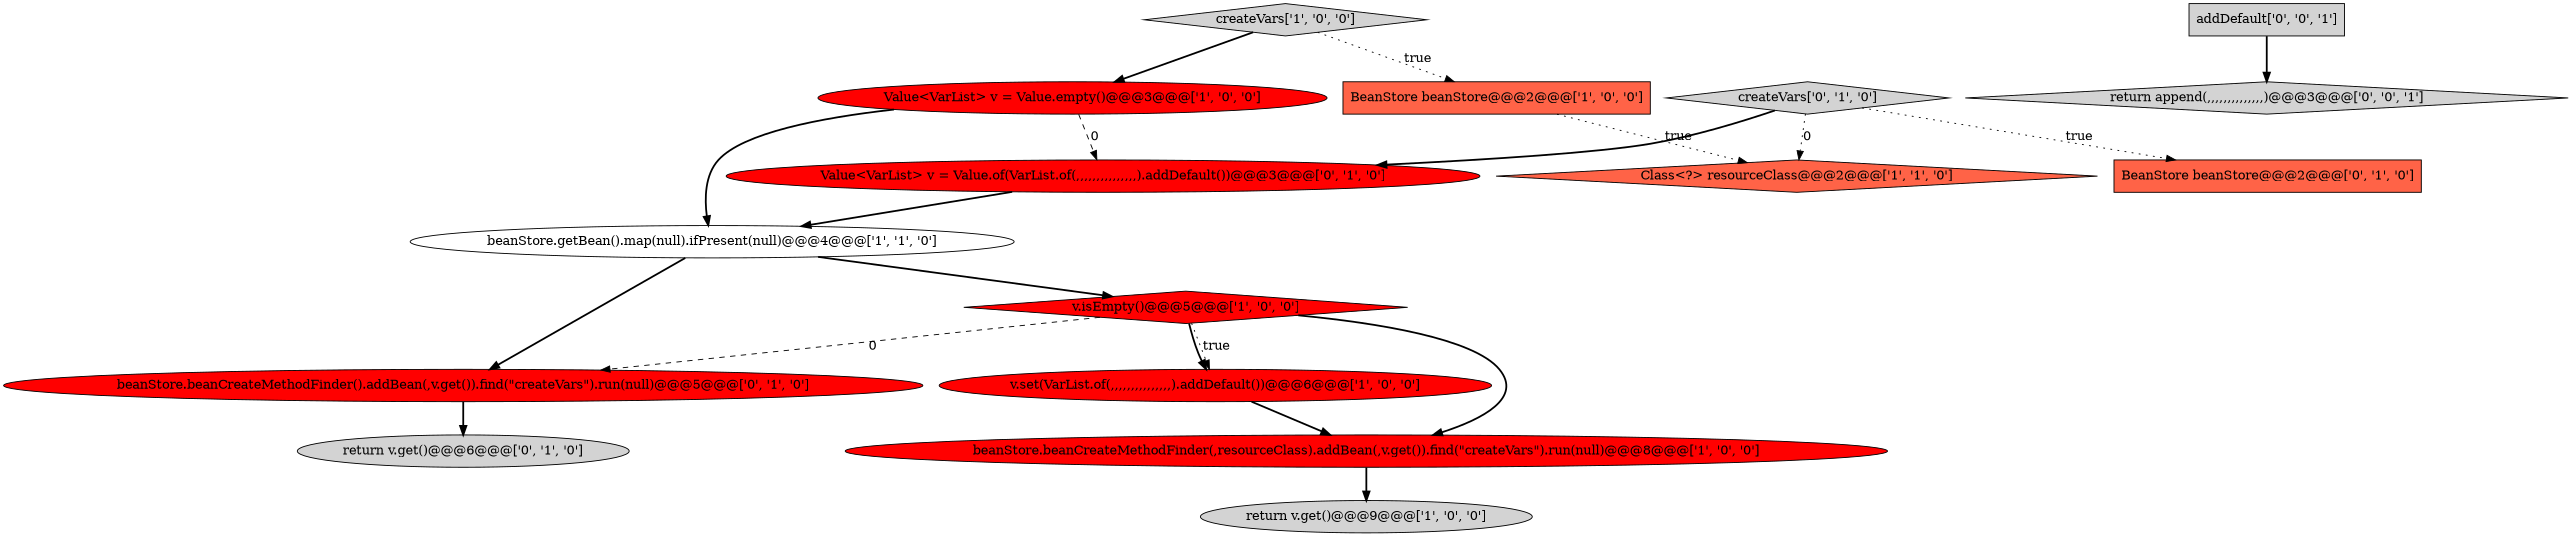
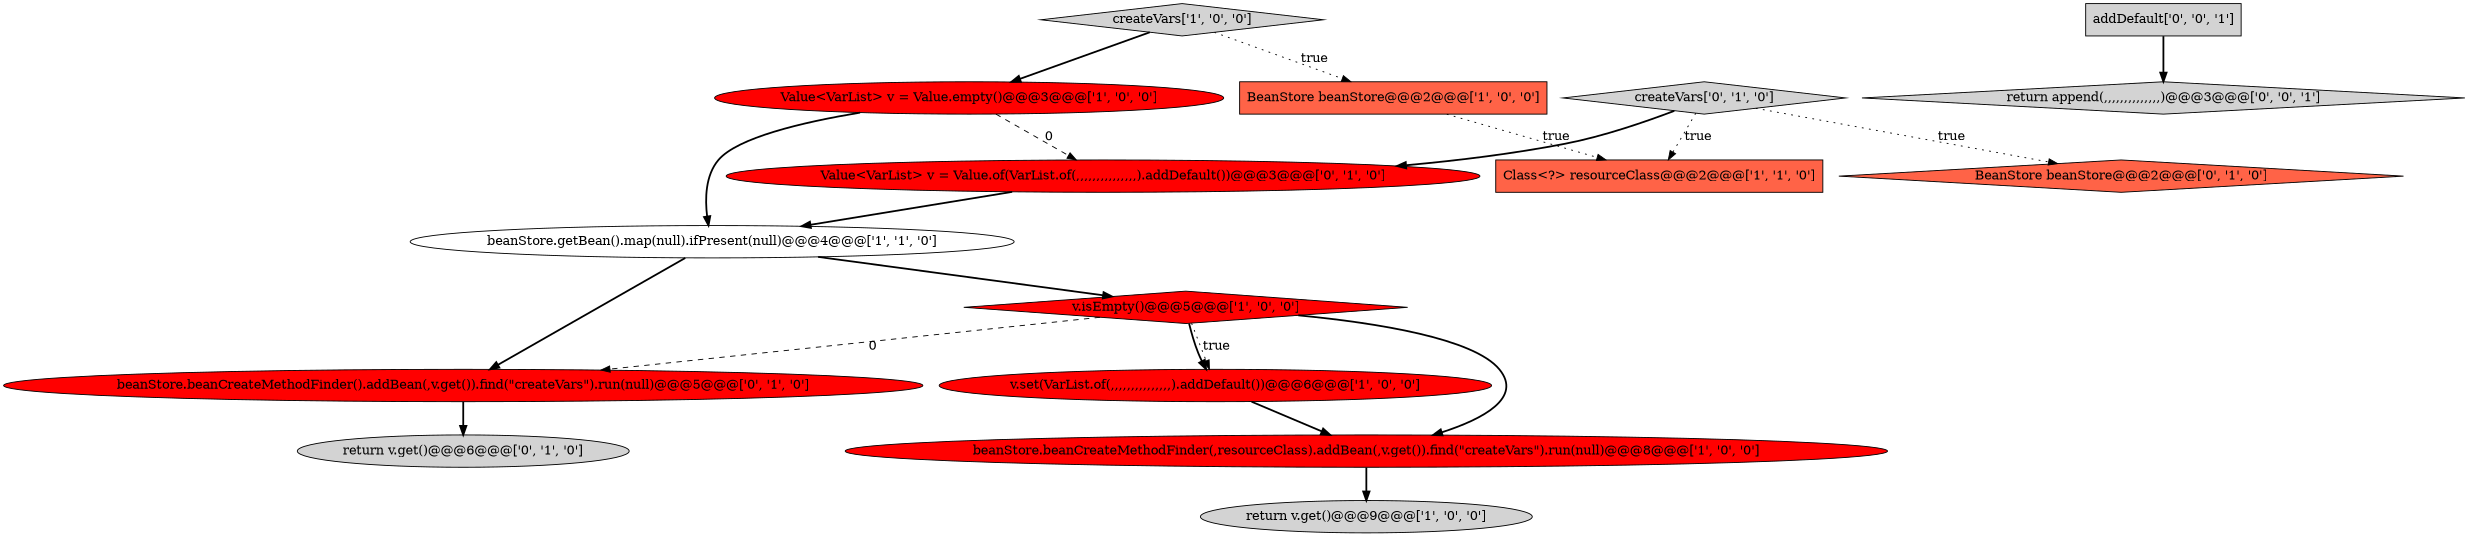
(1808, 137) -> (1698, 137)
(1797, 176) -> (1659, 176)
(2268, 176) -> (2121, 176)
